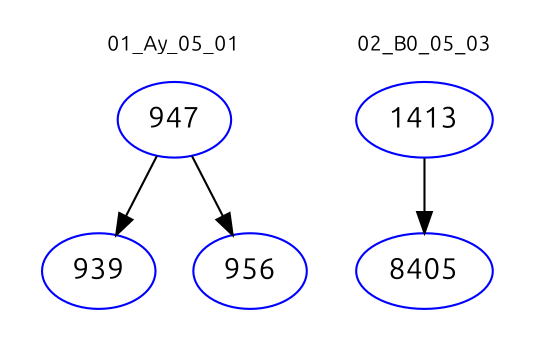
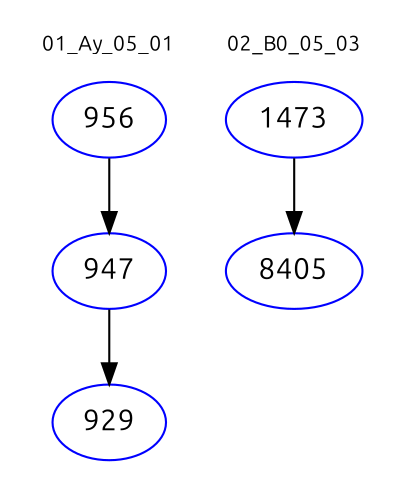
(424, 120) -> (294, 120)
(207, 186) -> (109, 185)
(99, 271) -> (109, 422)
